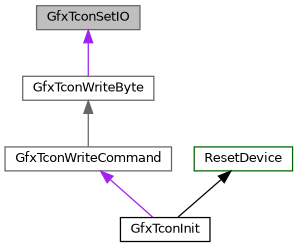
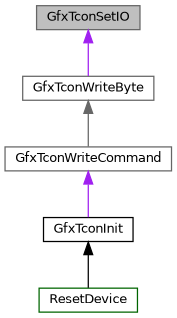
(200, 198) -> (88, 271)
